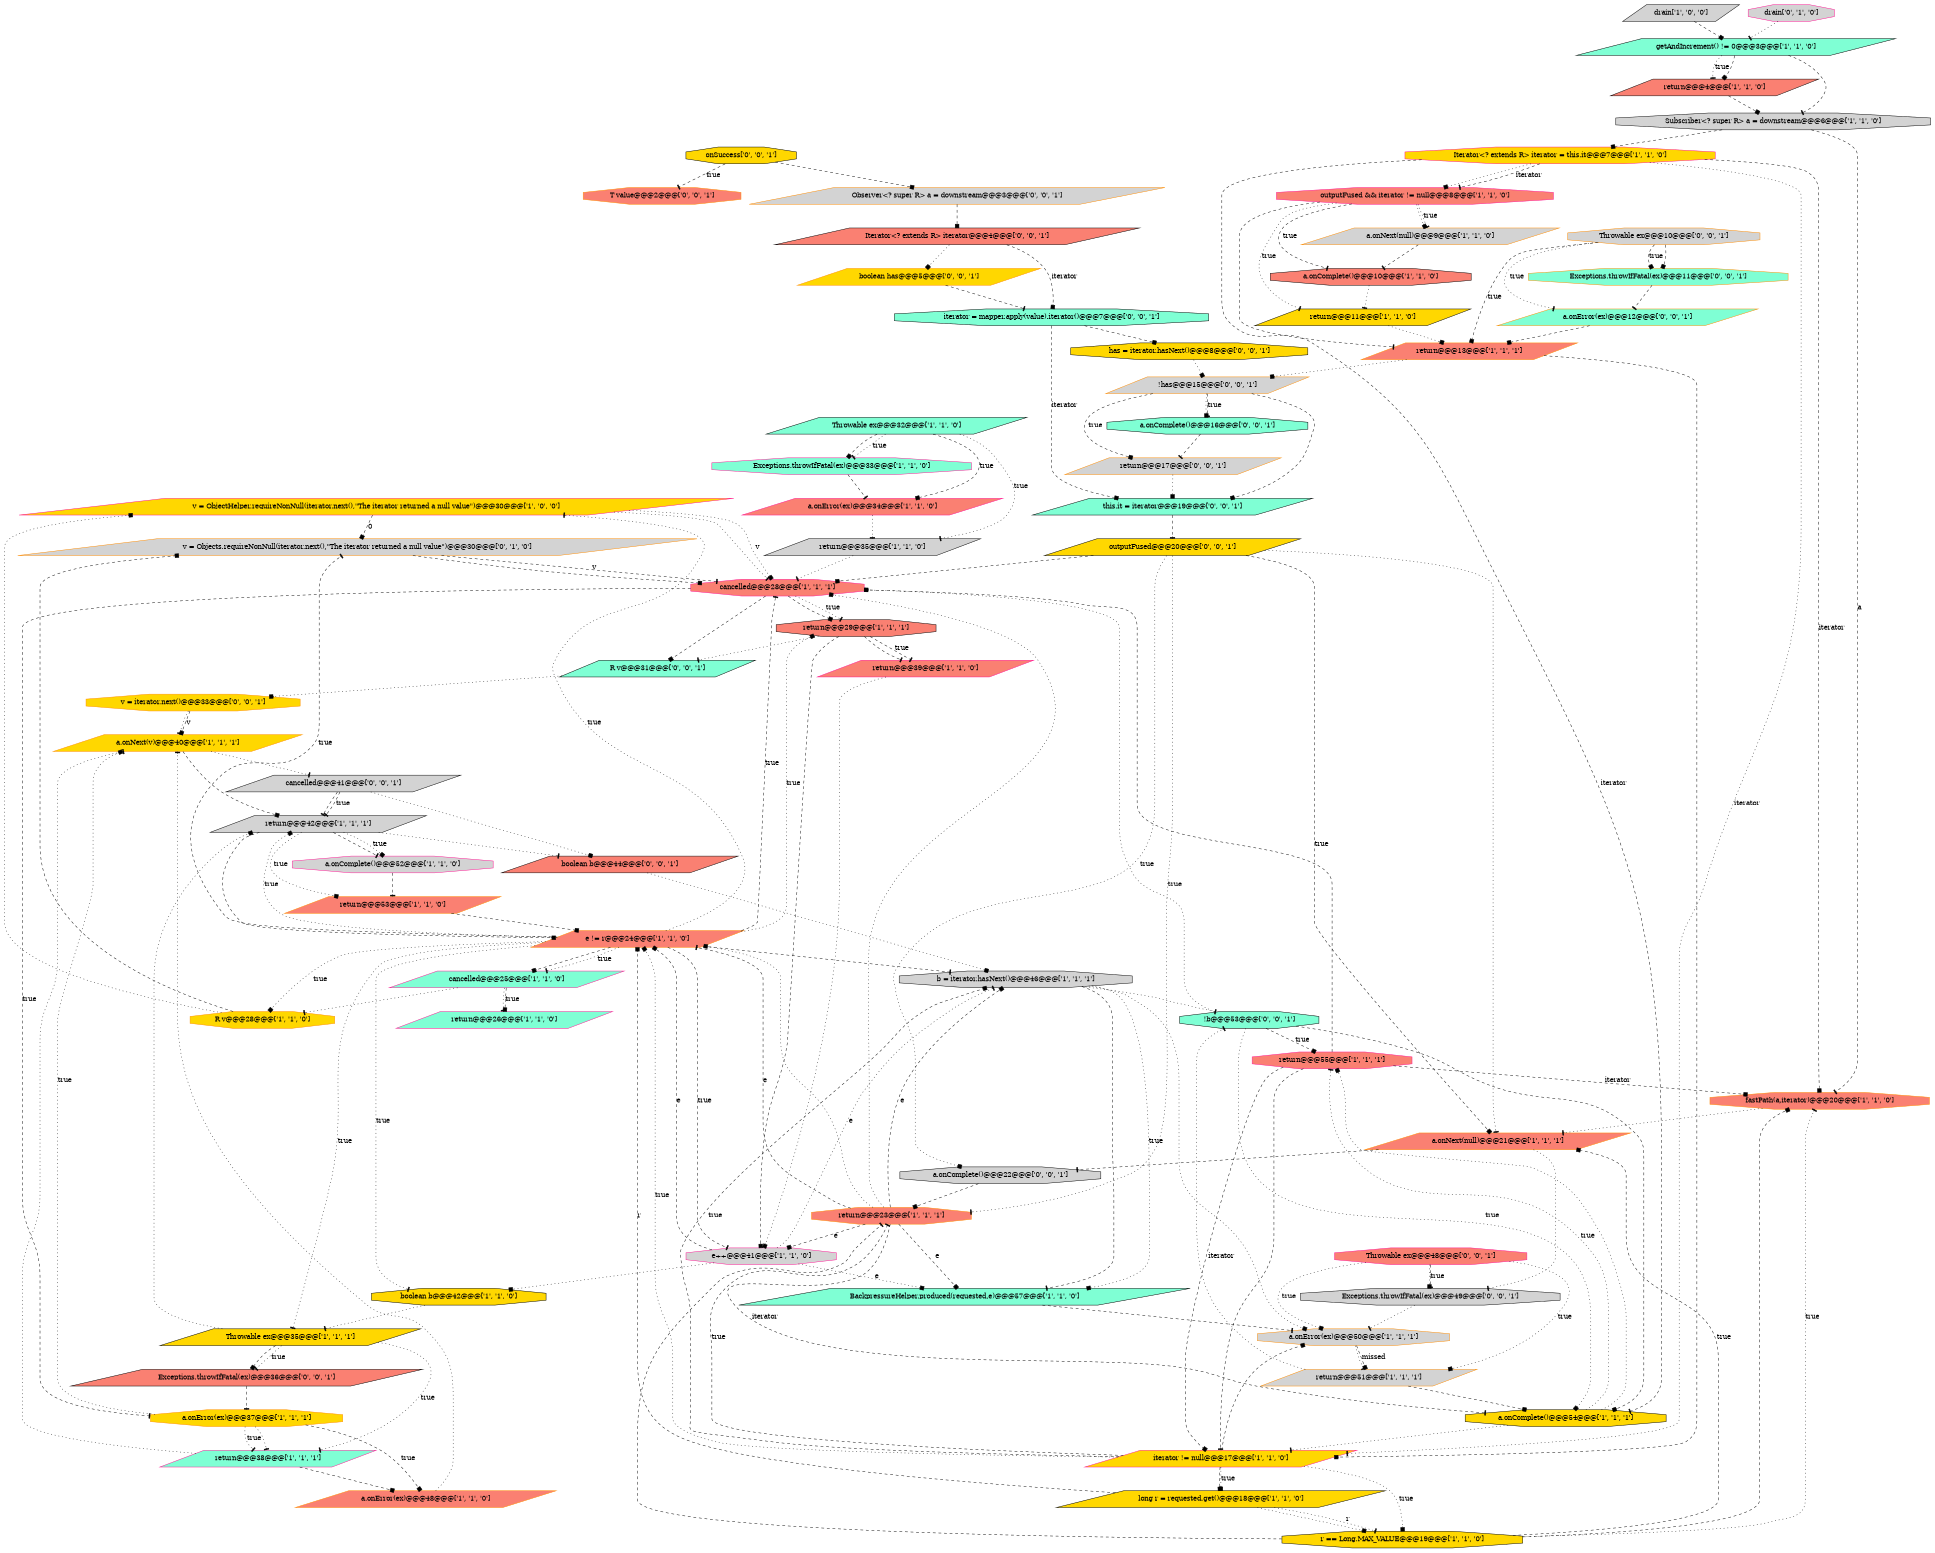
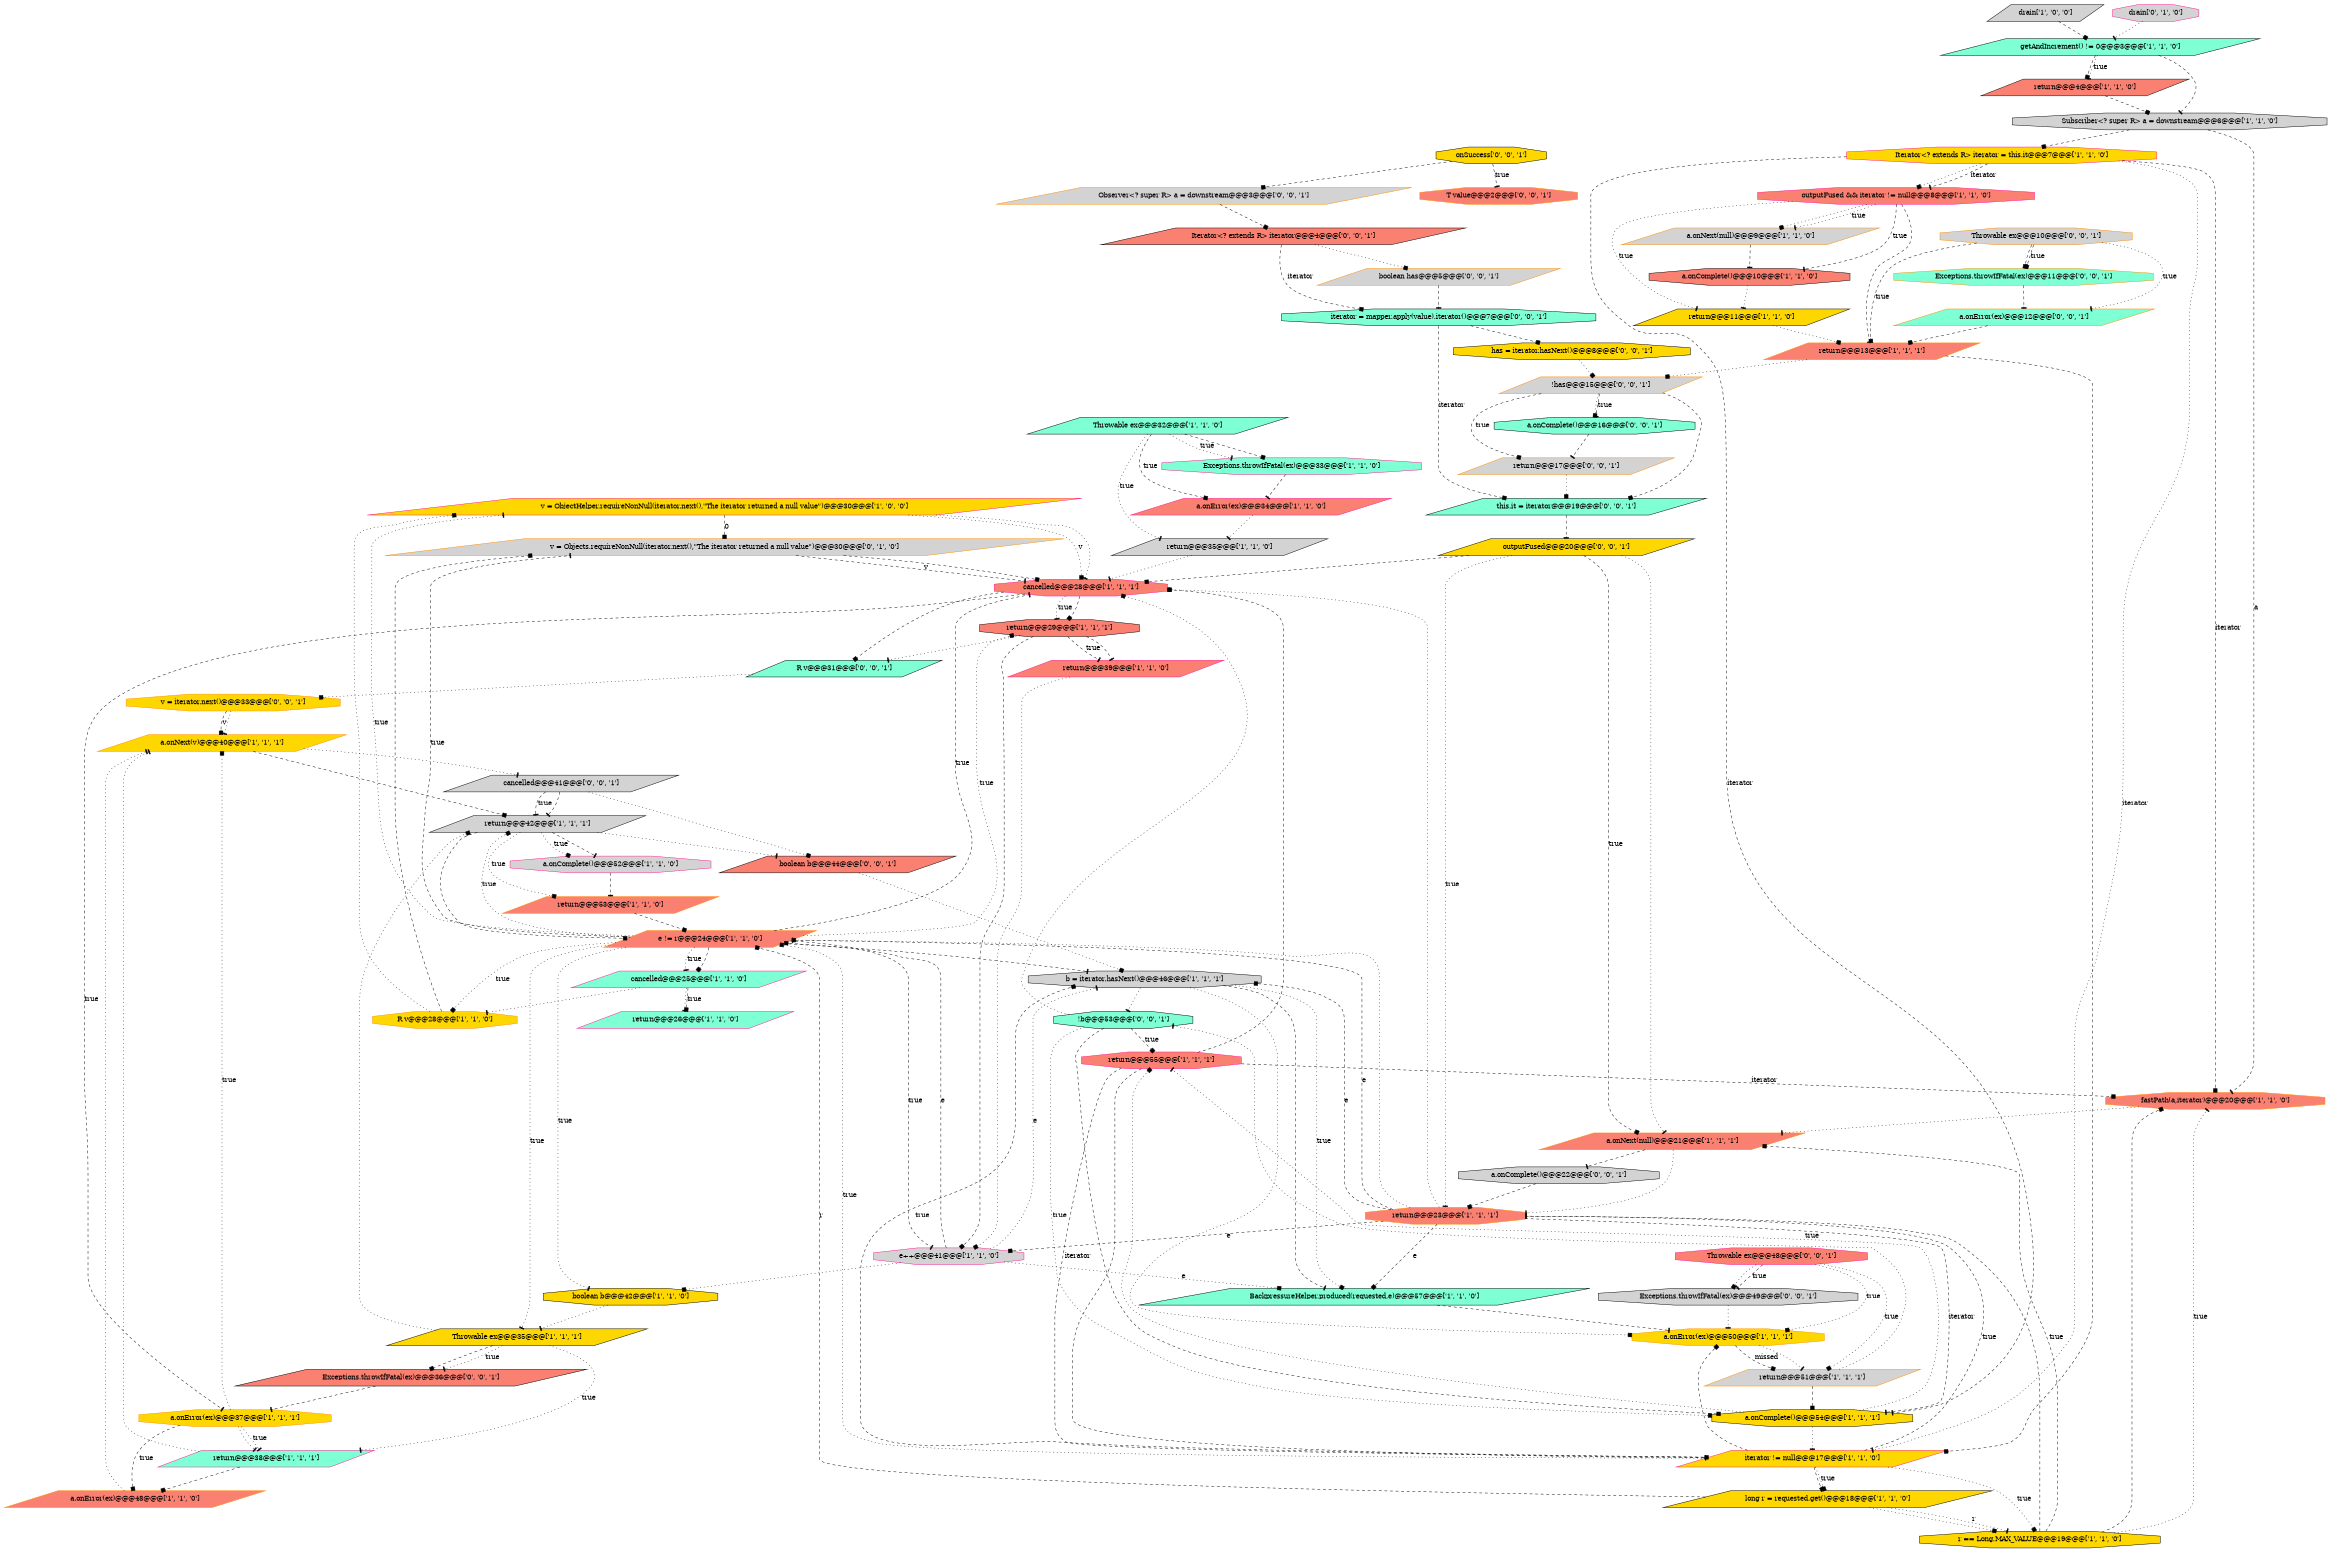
(919, 277) -> (1439, 277)
(1051, 894) -> none
(1555, 1236) -> (1615, 1202)
(1353, 1337) -> (1728, 1337)
